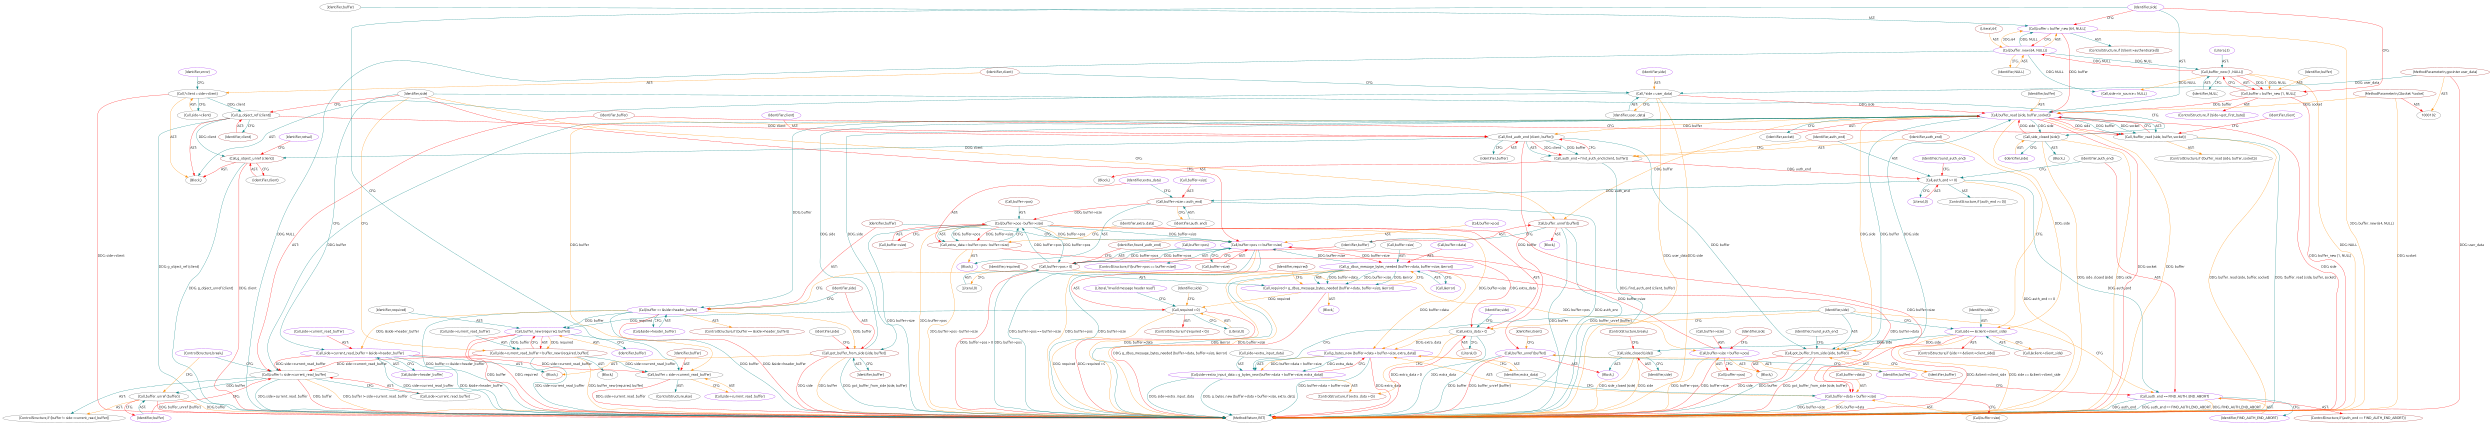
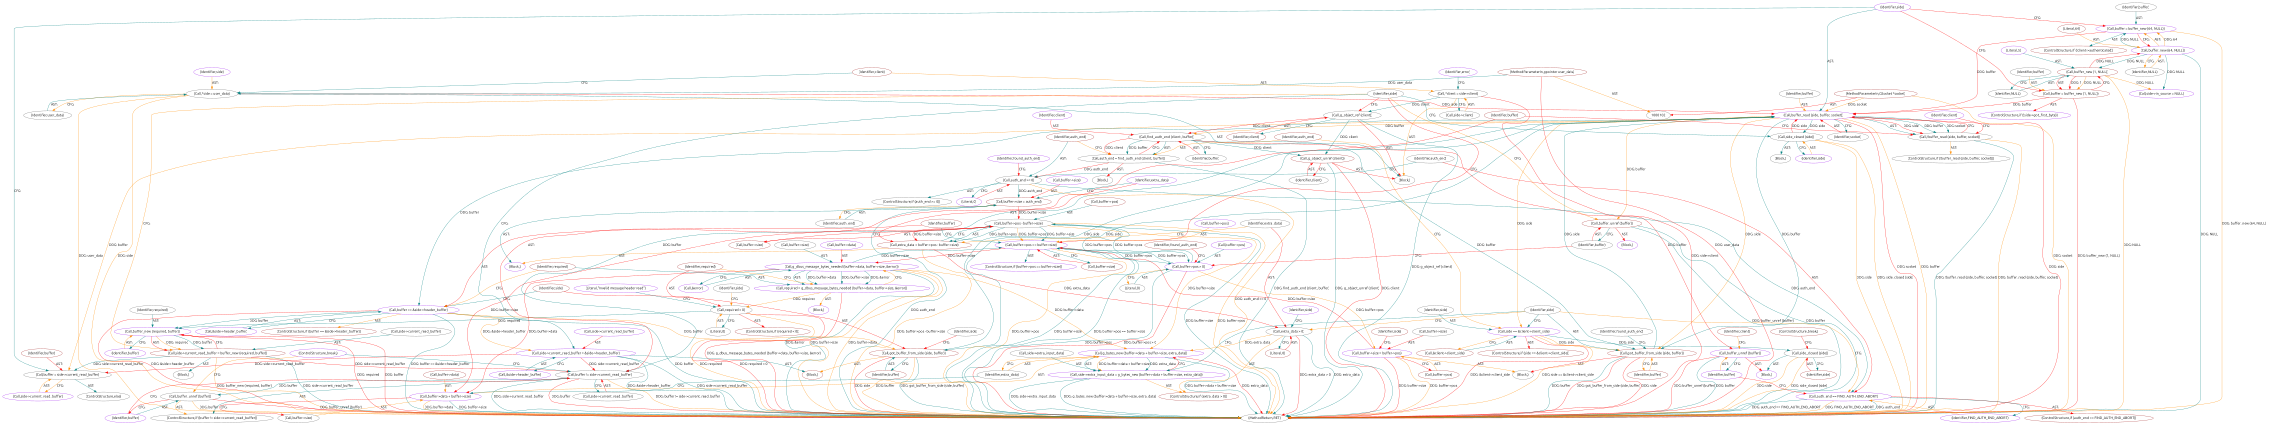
(299, 137) -> none
(1056, 267) -> (1189, 267)
(1420, 364) -> (1253, 364)
(812, 412) -> none
